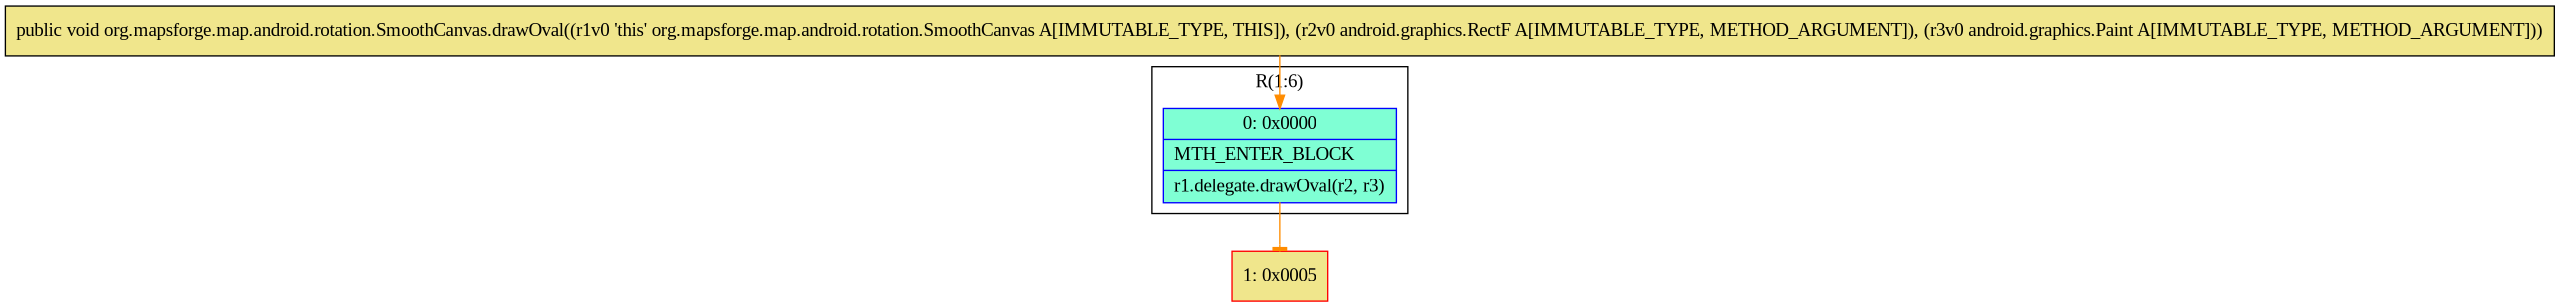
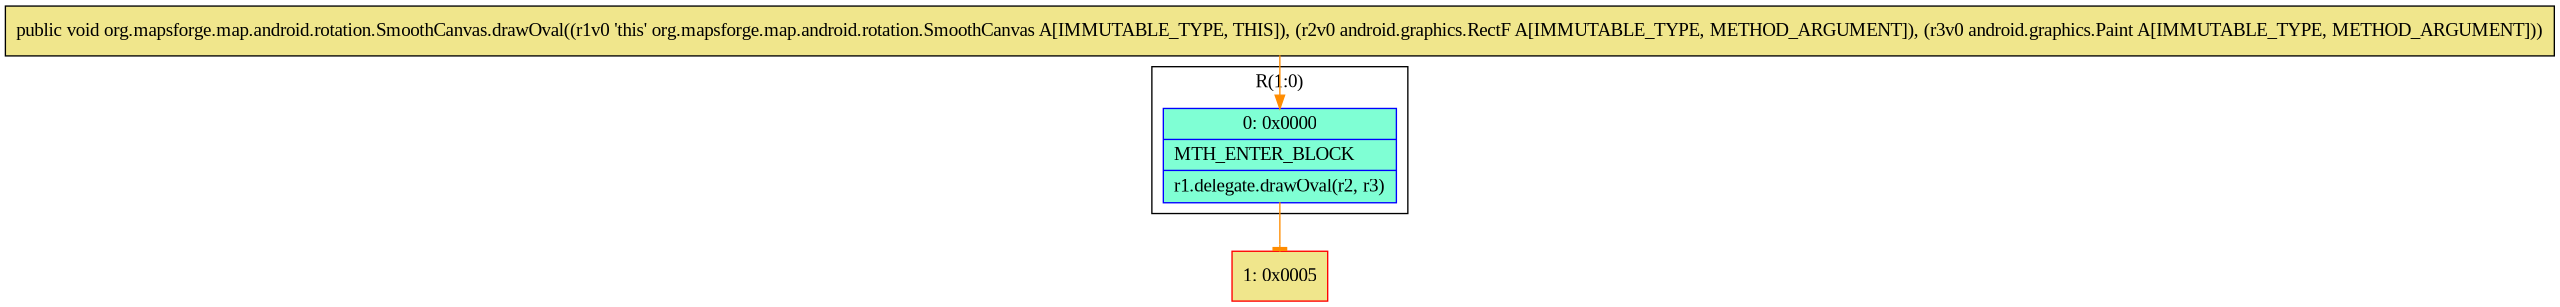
(1280, 82) -> (1280, 82)
